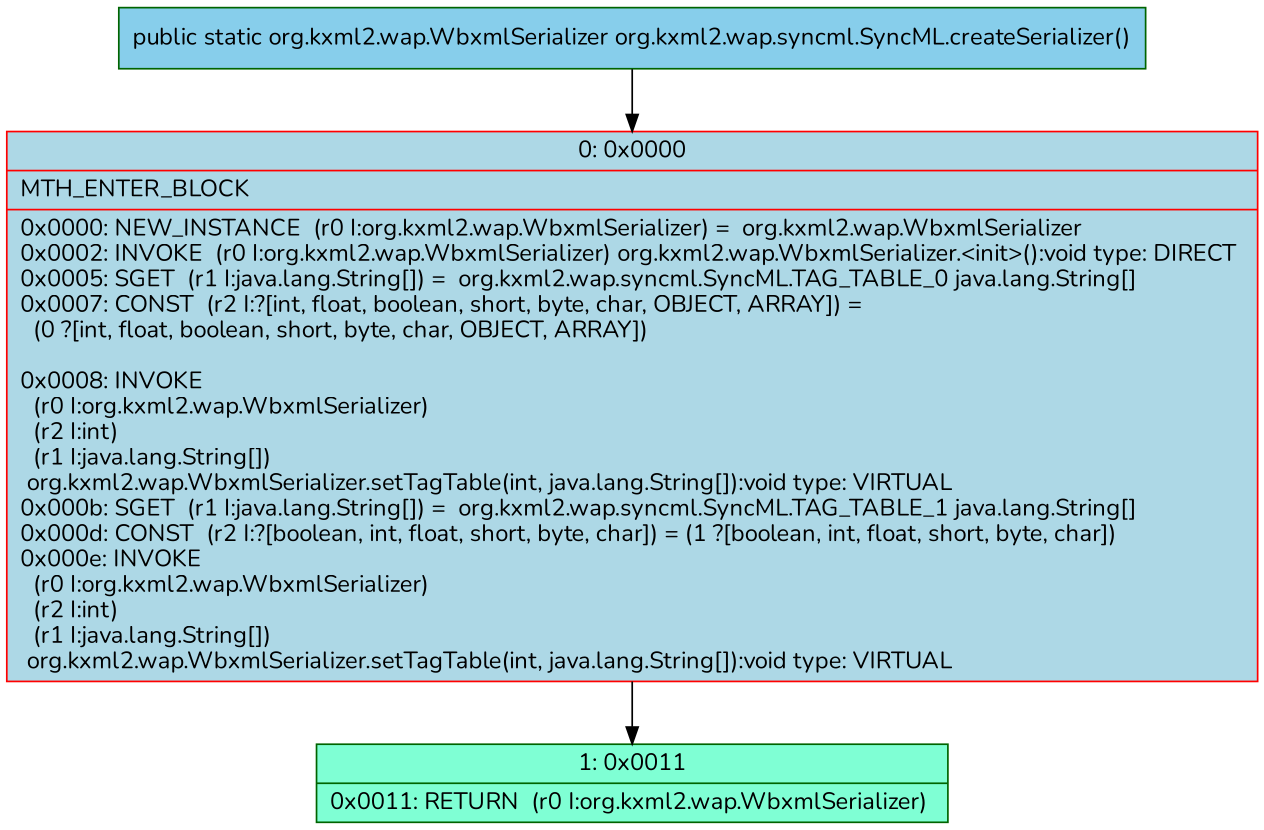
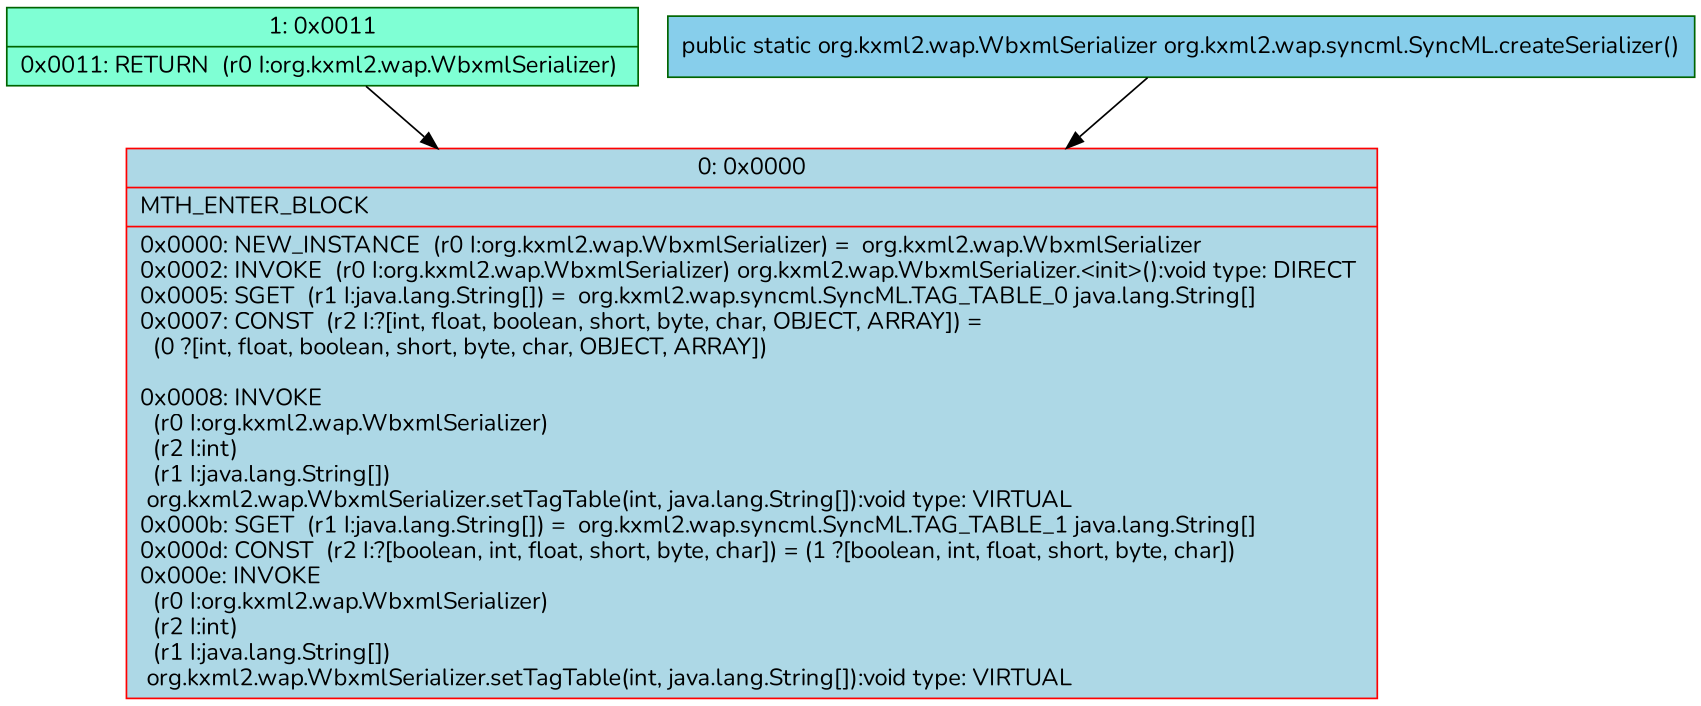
(632, 704) -> (395, 112)
